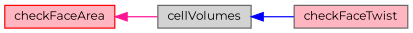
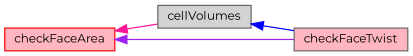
none -> (211, 39)
